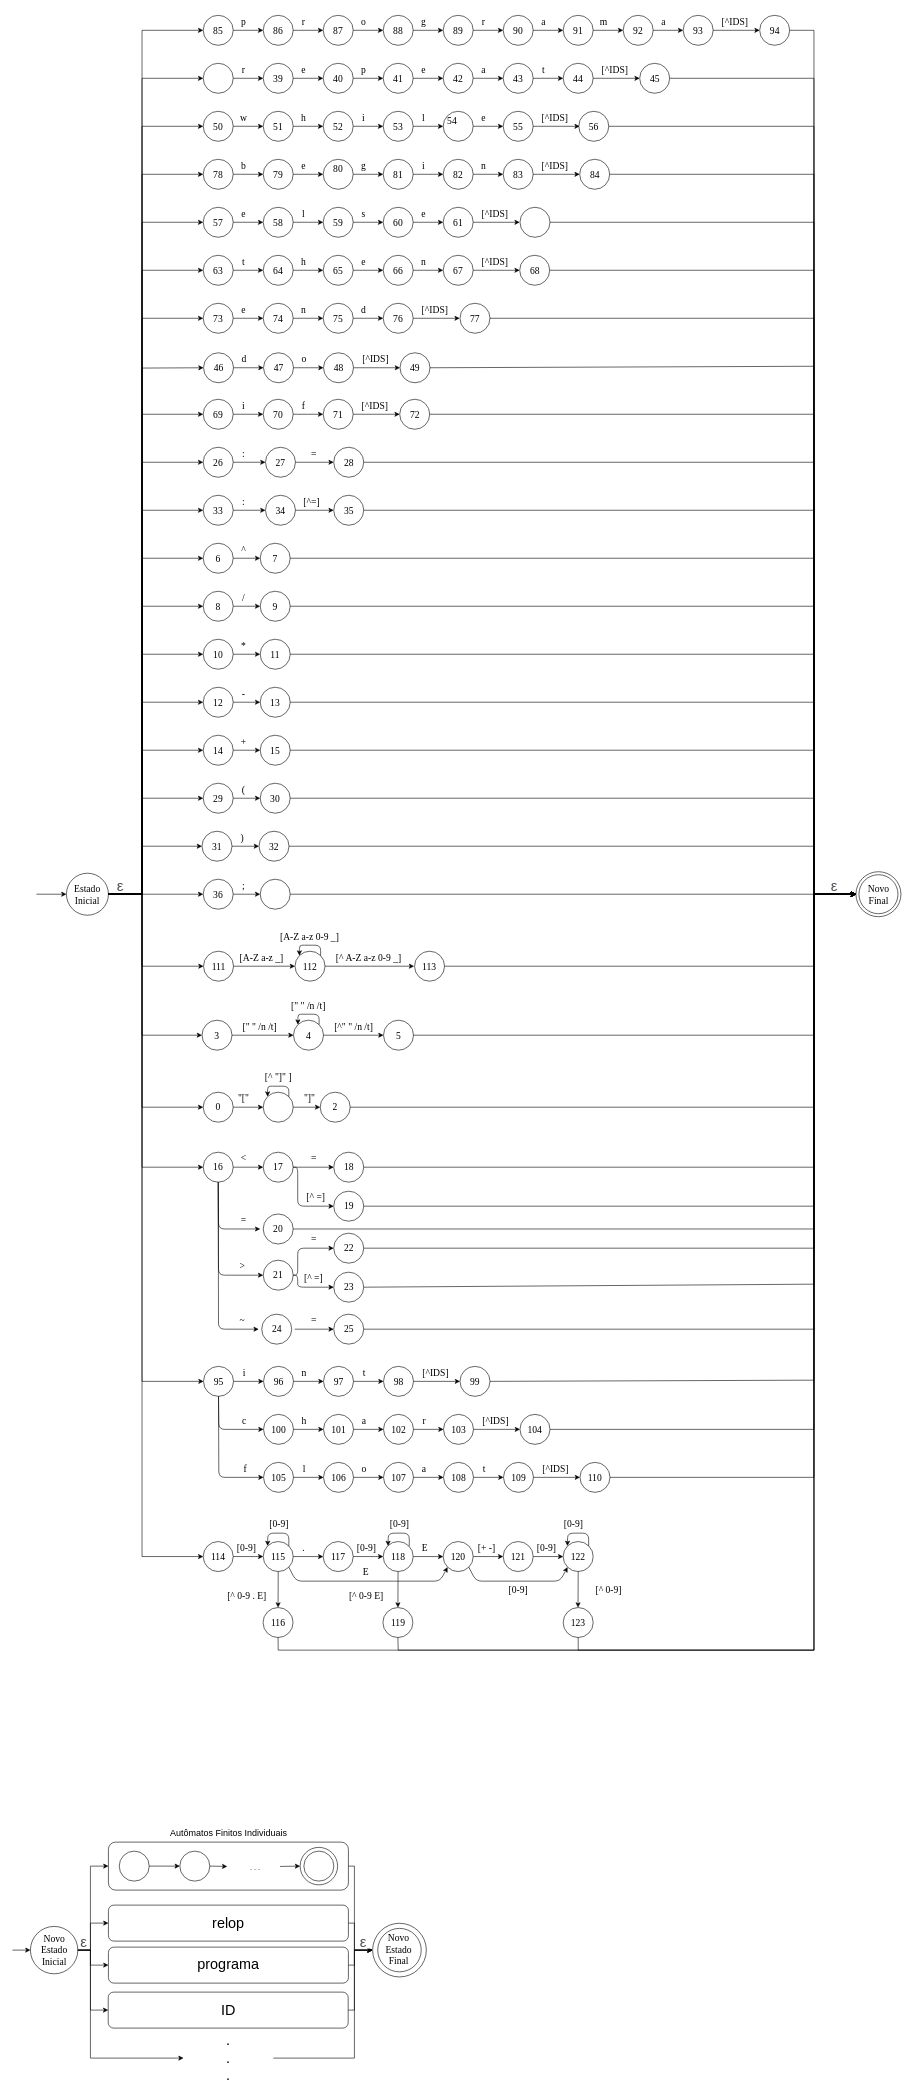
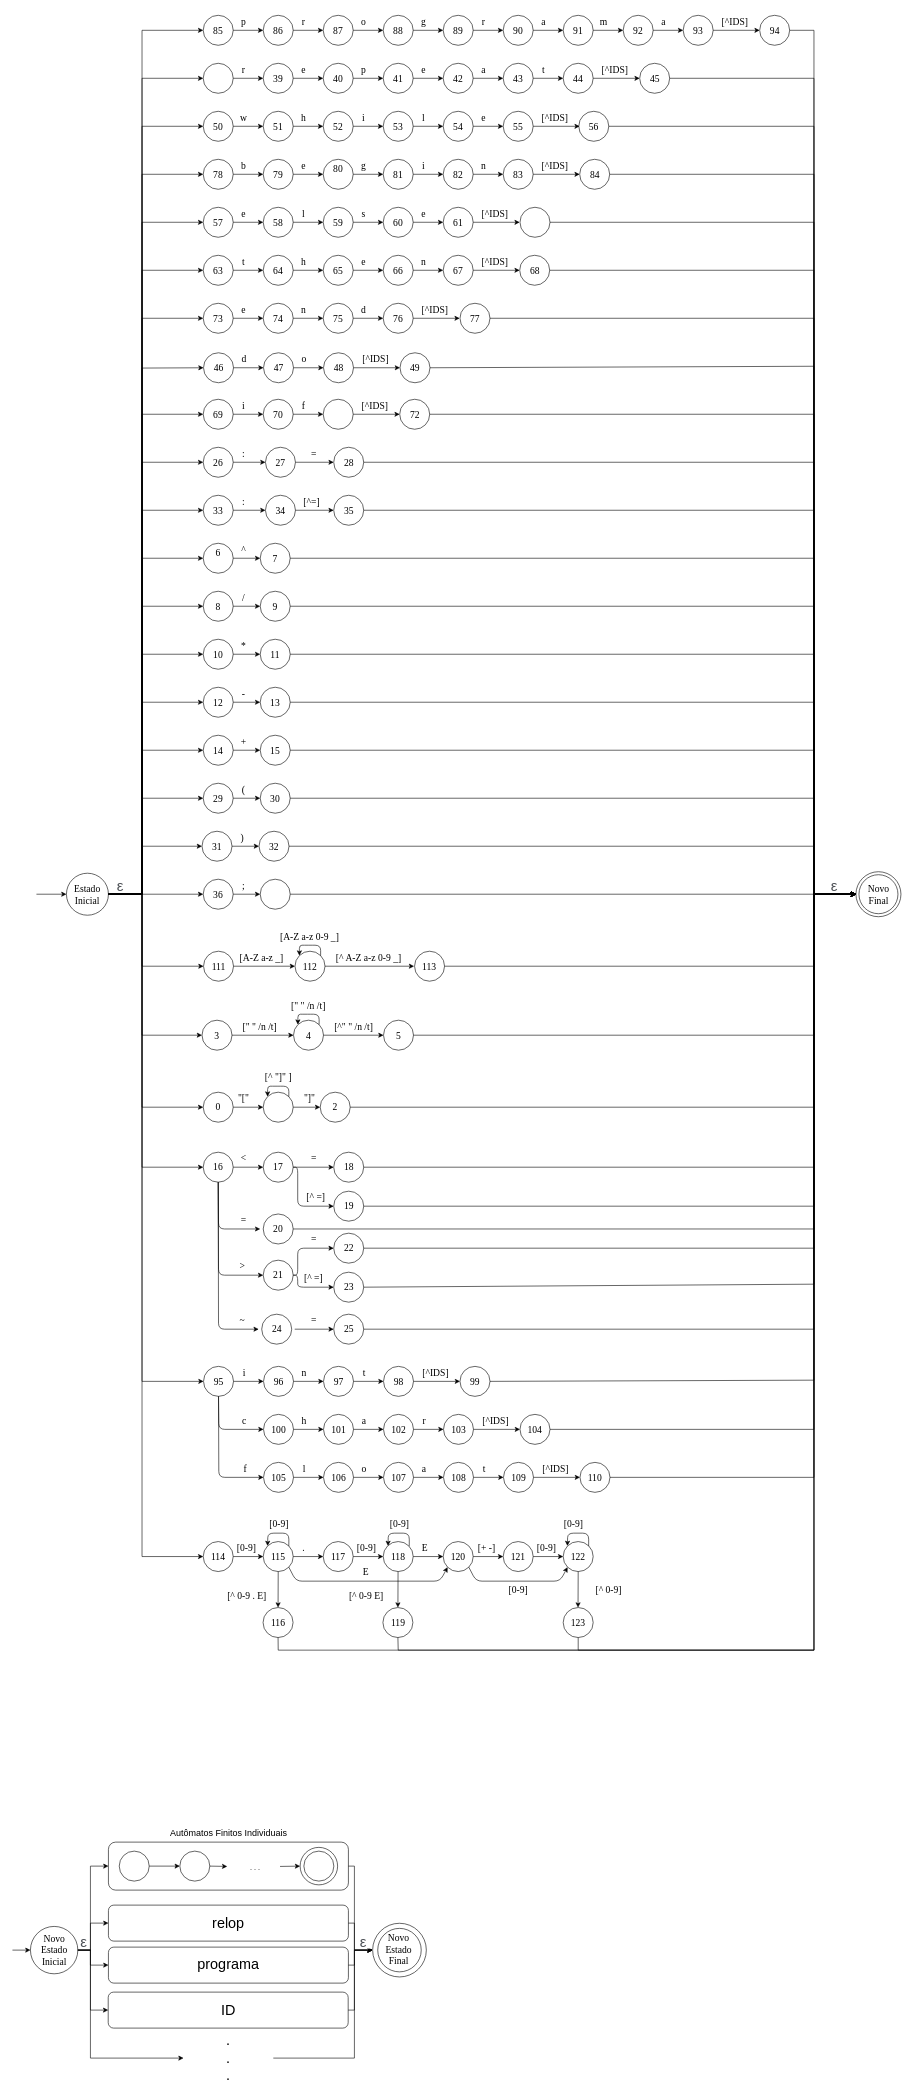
(452, 120) -> (458, 126)
(338, 414) -> none
(218, 558) -> (218, 552)
